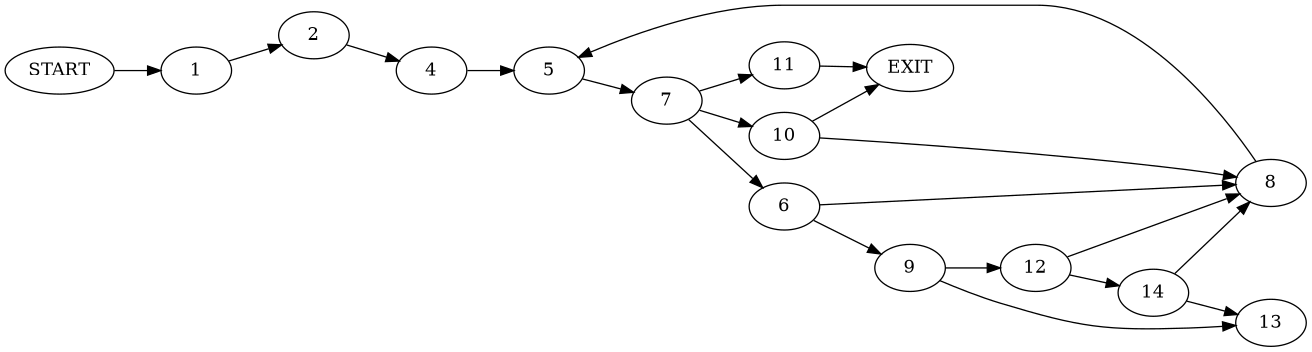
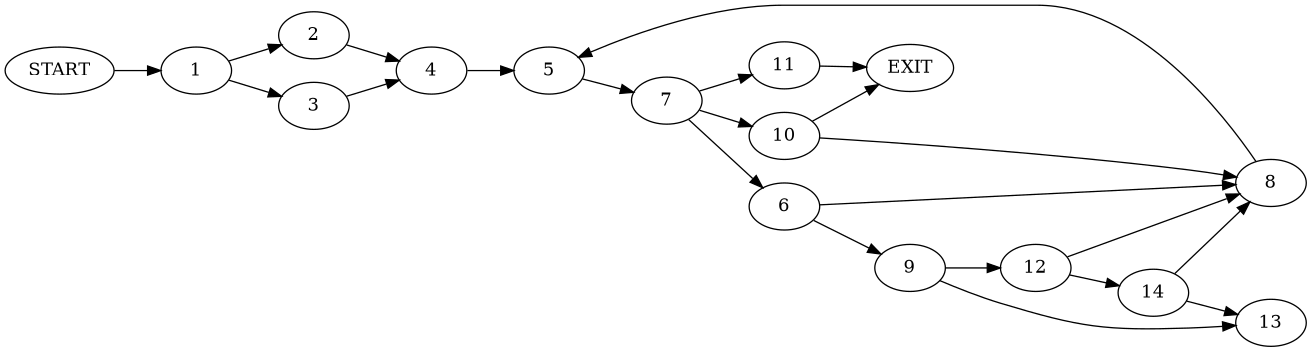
none -> (314, 106)
